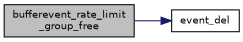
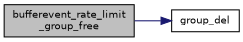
(205, 21) -> (205, 21)
